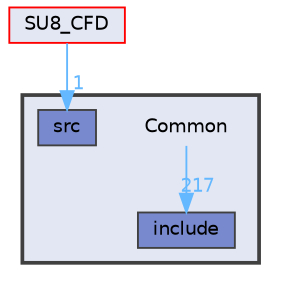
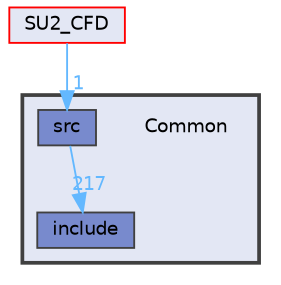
(67, 25) -> (67, 25)
(186, 170) -> (75, 170)
